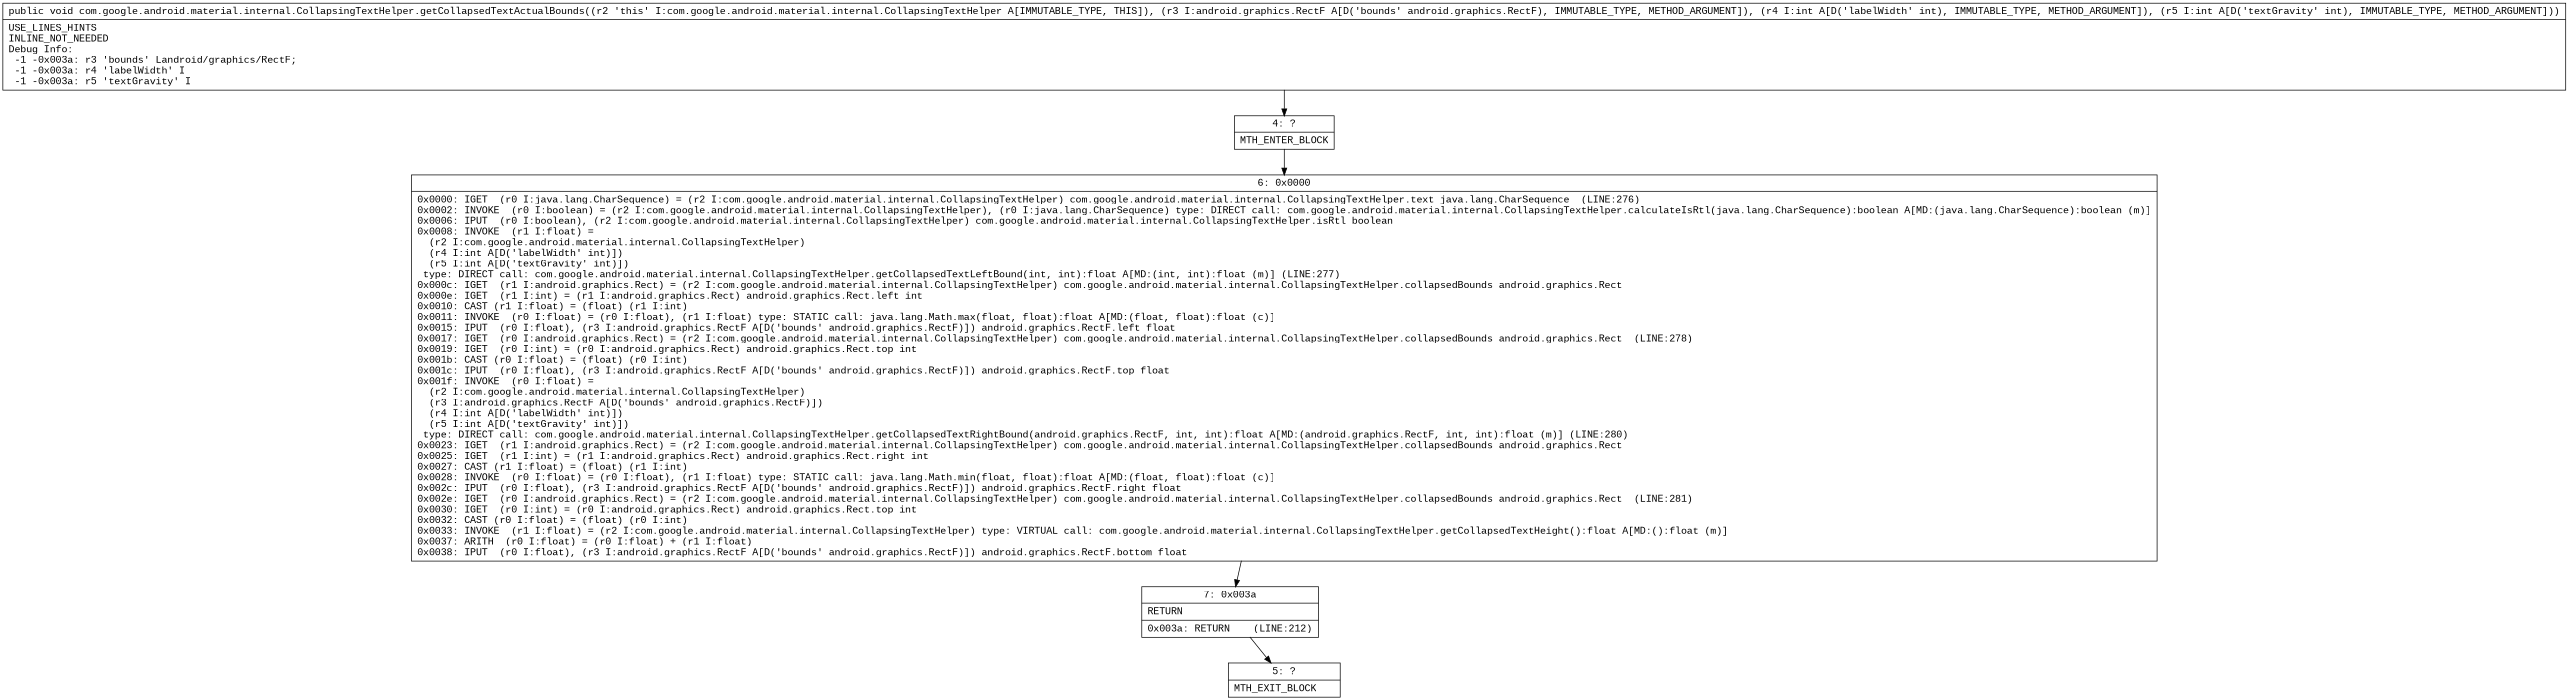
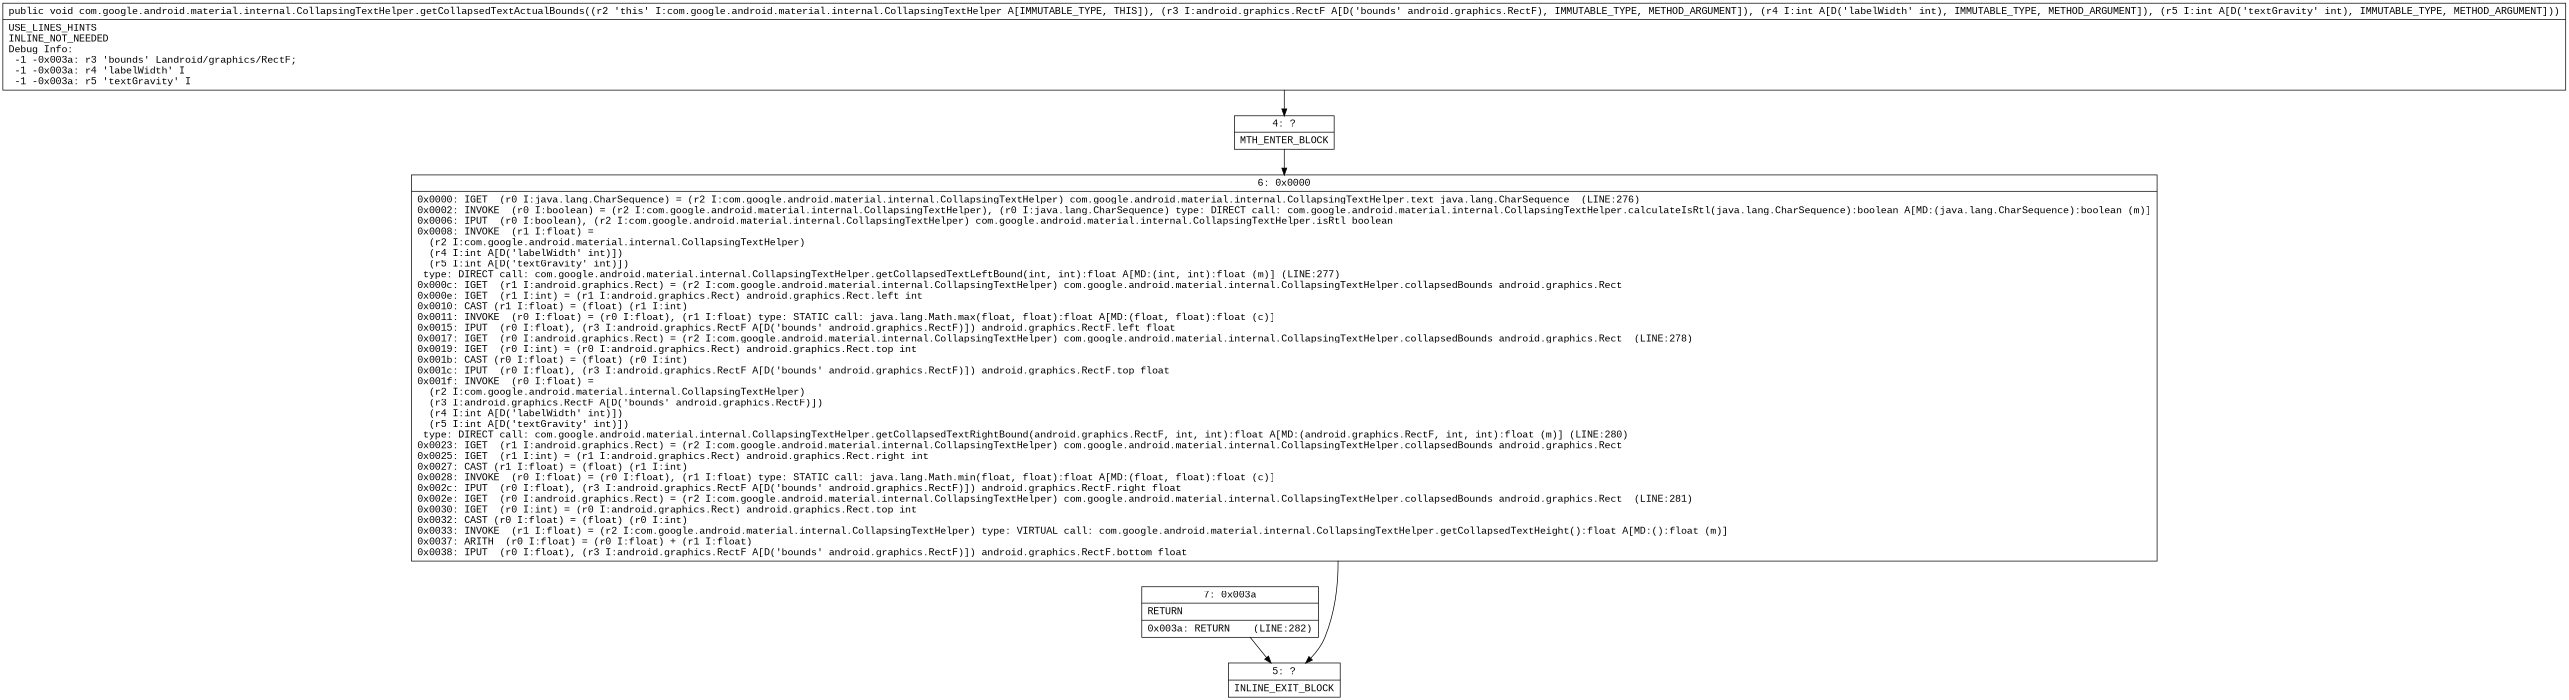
(1239, 570) -> (1333, 612)
(1230, 628) -> (1230, 628)
(1275, 688) -> (1284, 688)
